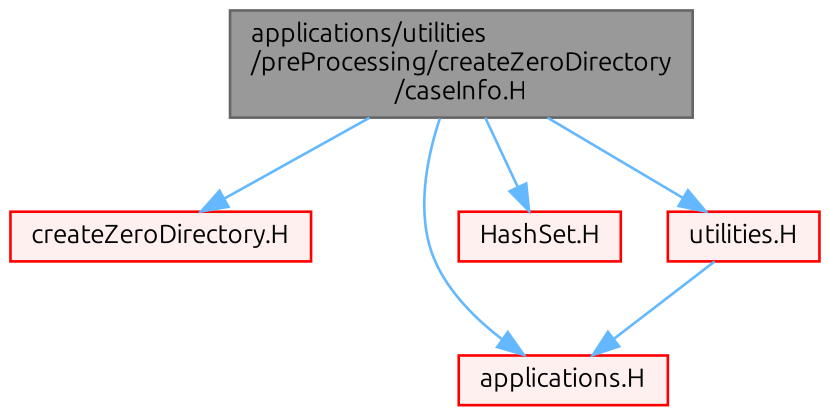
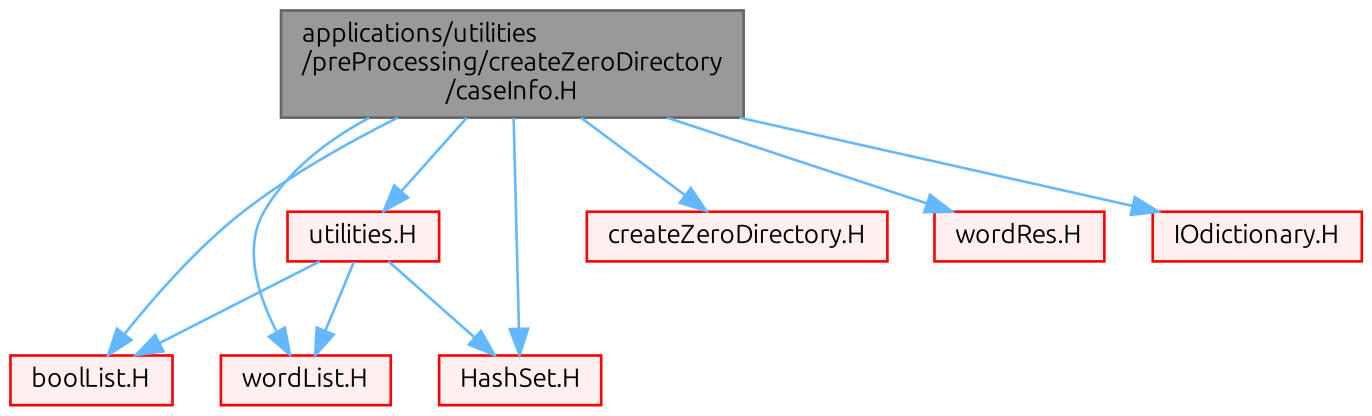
none -> (1019, 237)
none -> (1257, 237)
none -> (432, 299)
none -> (91, 380)
(563, 380) -> (306, 380)
